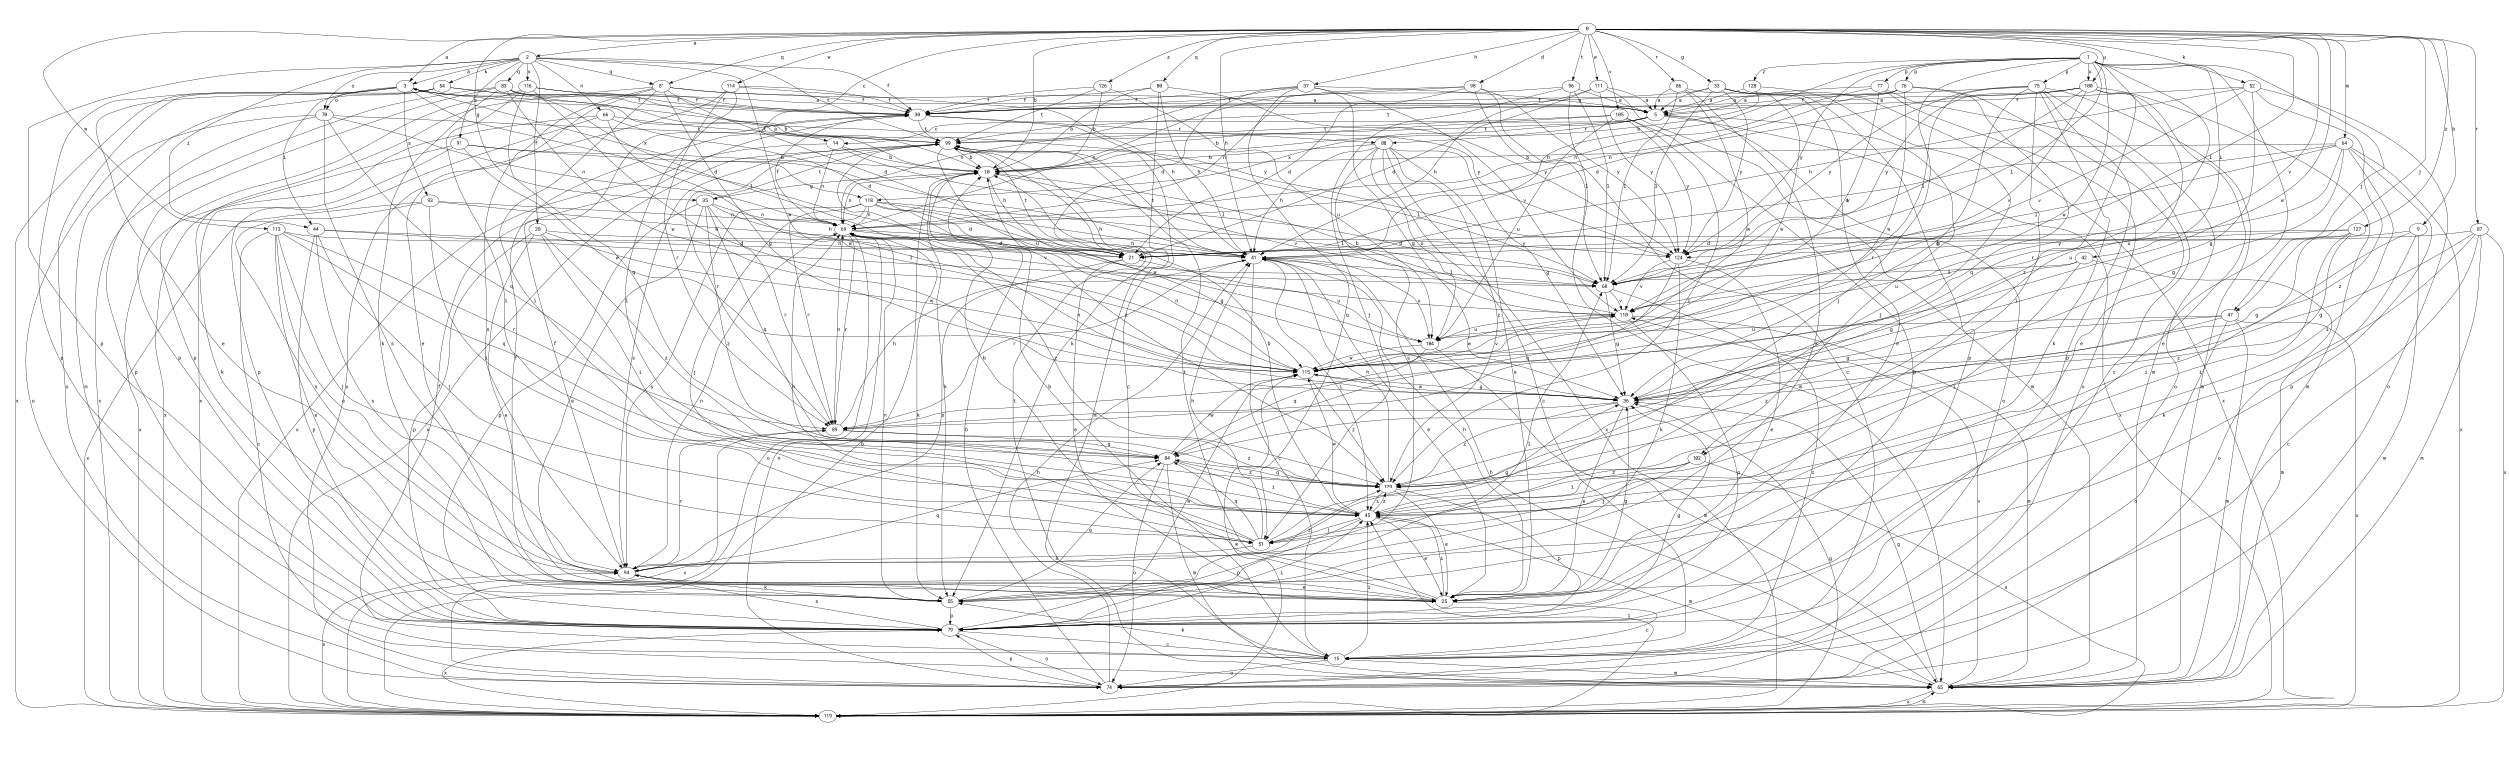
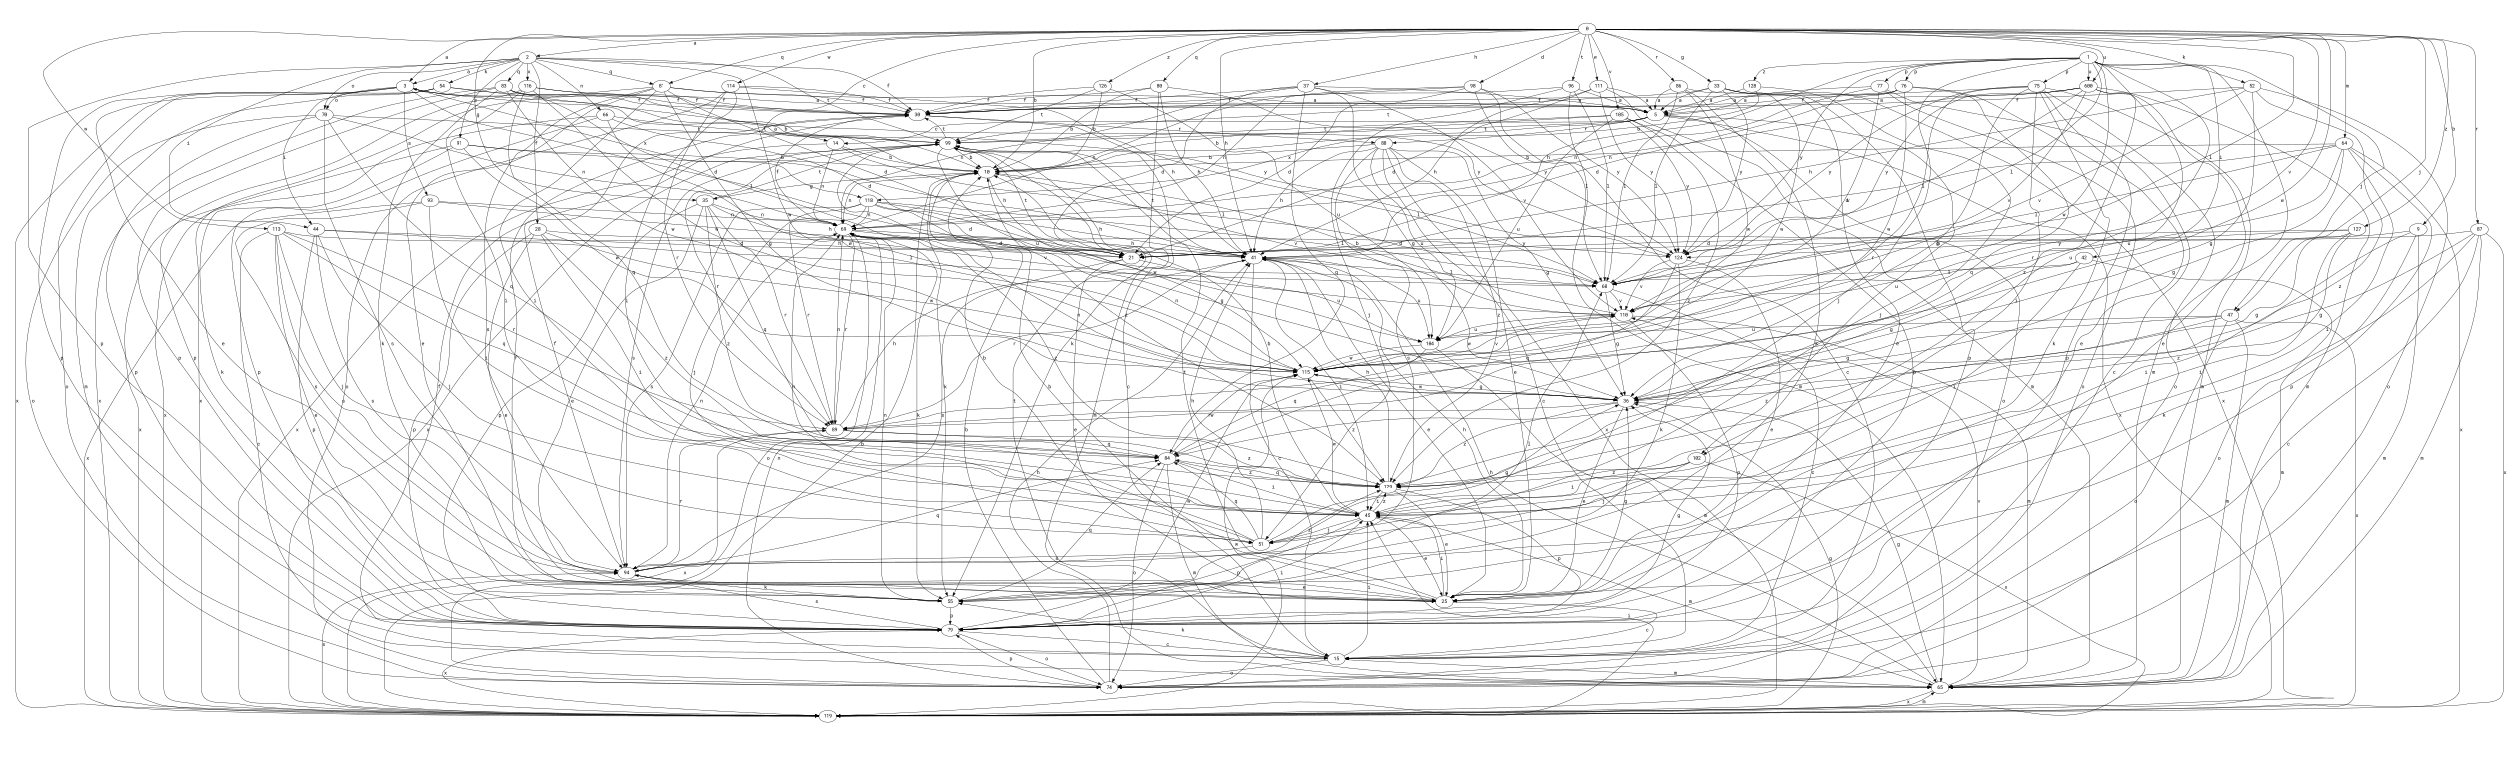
(2088, 86) -> (2088, 86)
(927, 134) -> (940, 129)
(1337, 347) -> (1342, 303)
